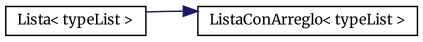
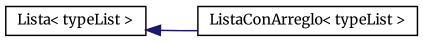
(165, 11) -> (179, 31)
